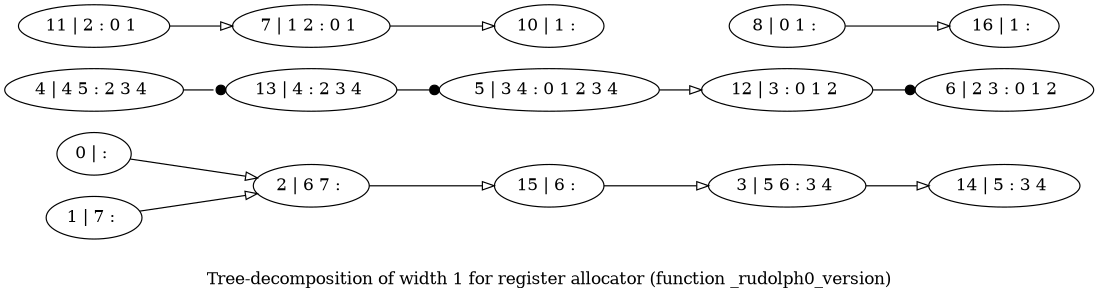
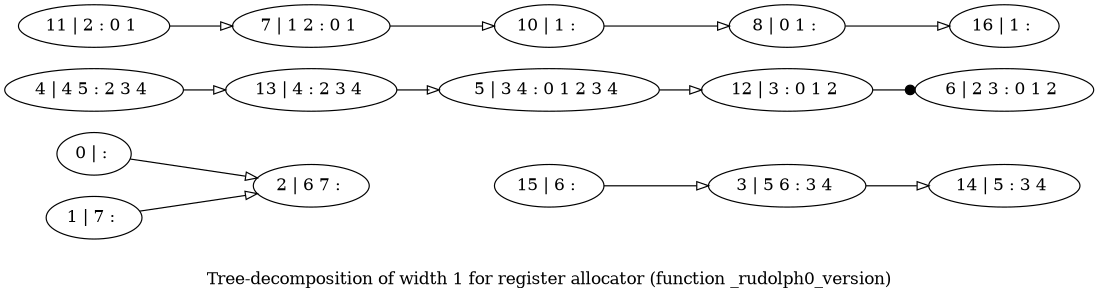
none -> (661, 26)
(199, 90) -> (199, 90)
(413, 90) -> (413, 90)
(426, 186) -> none
